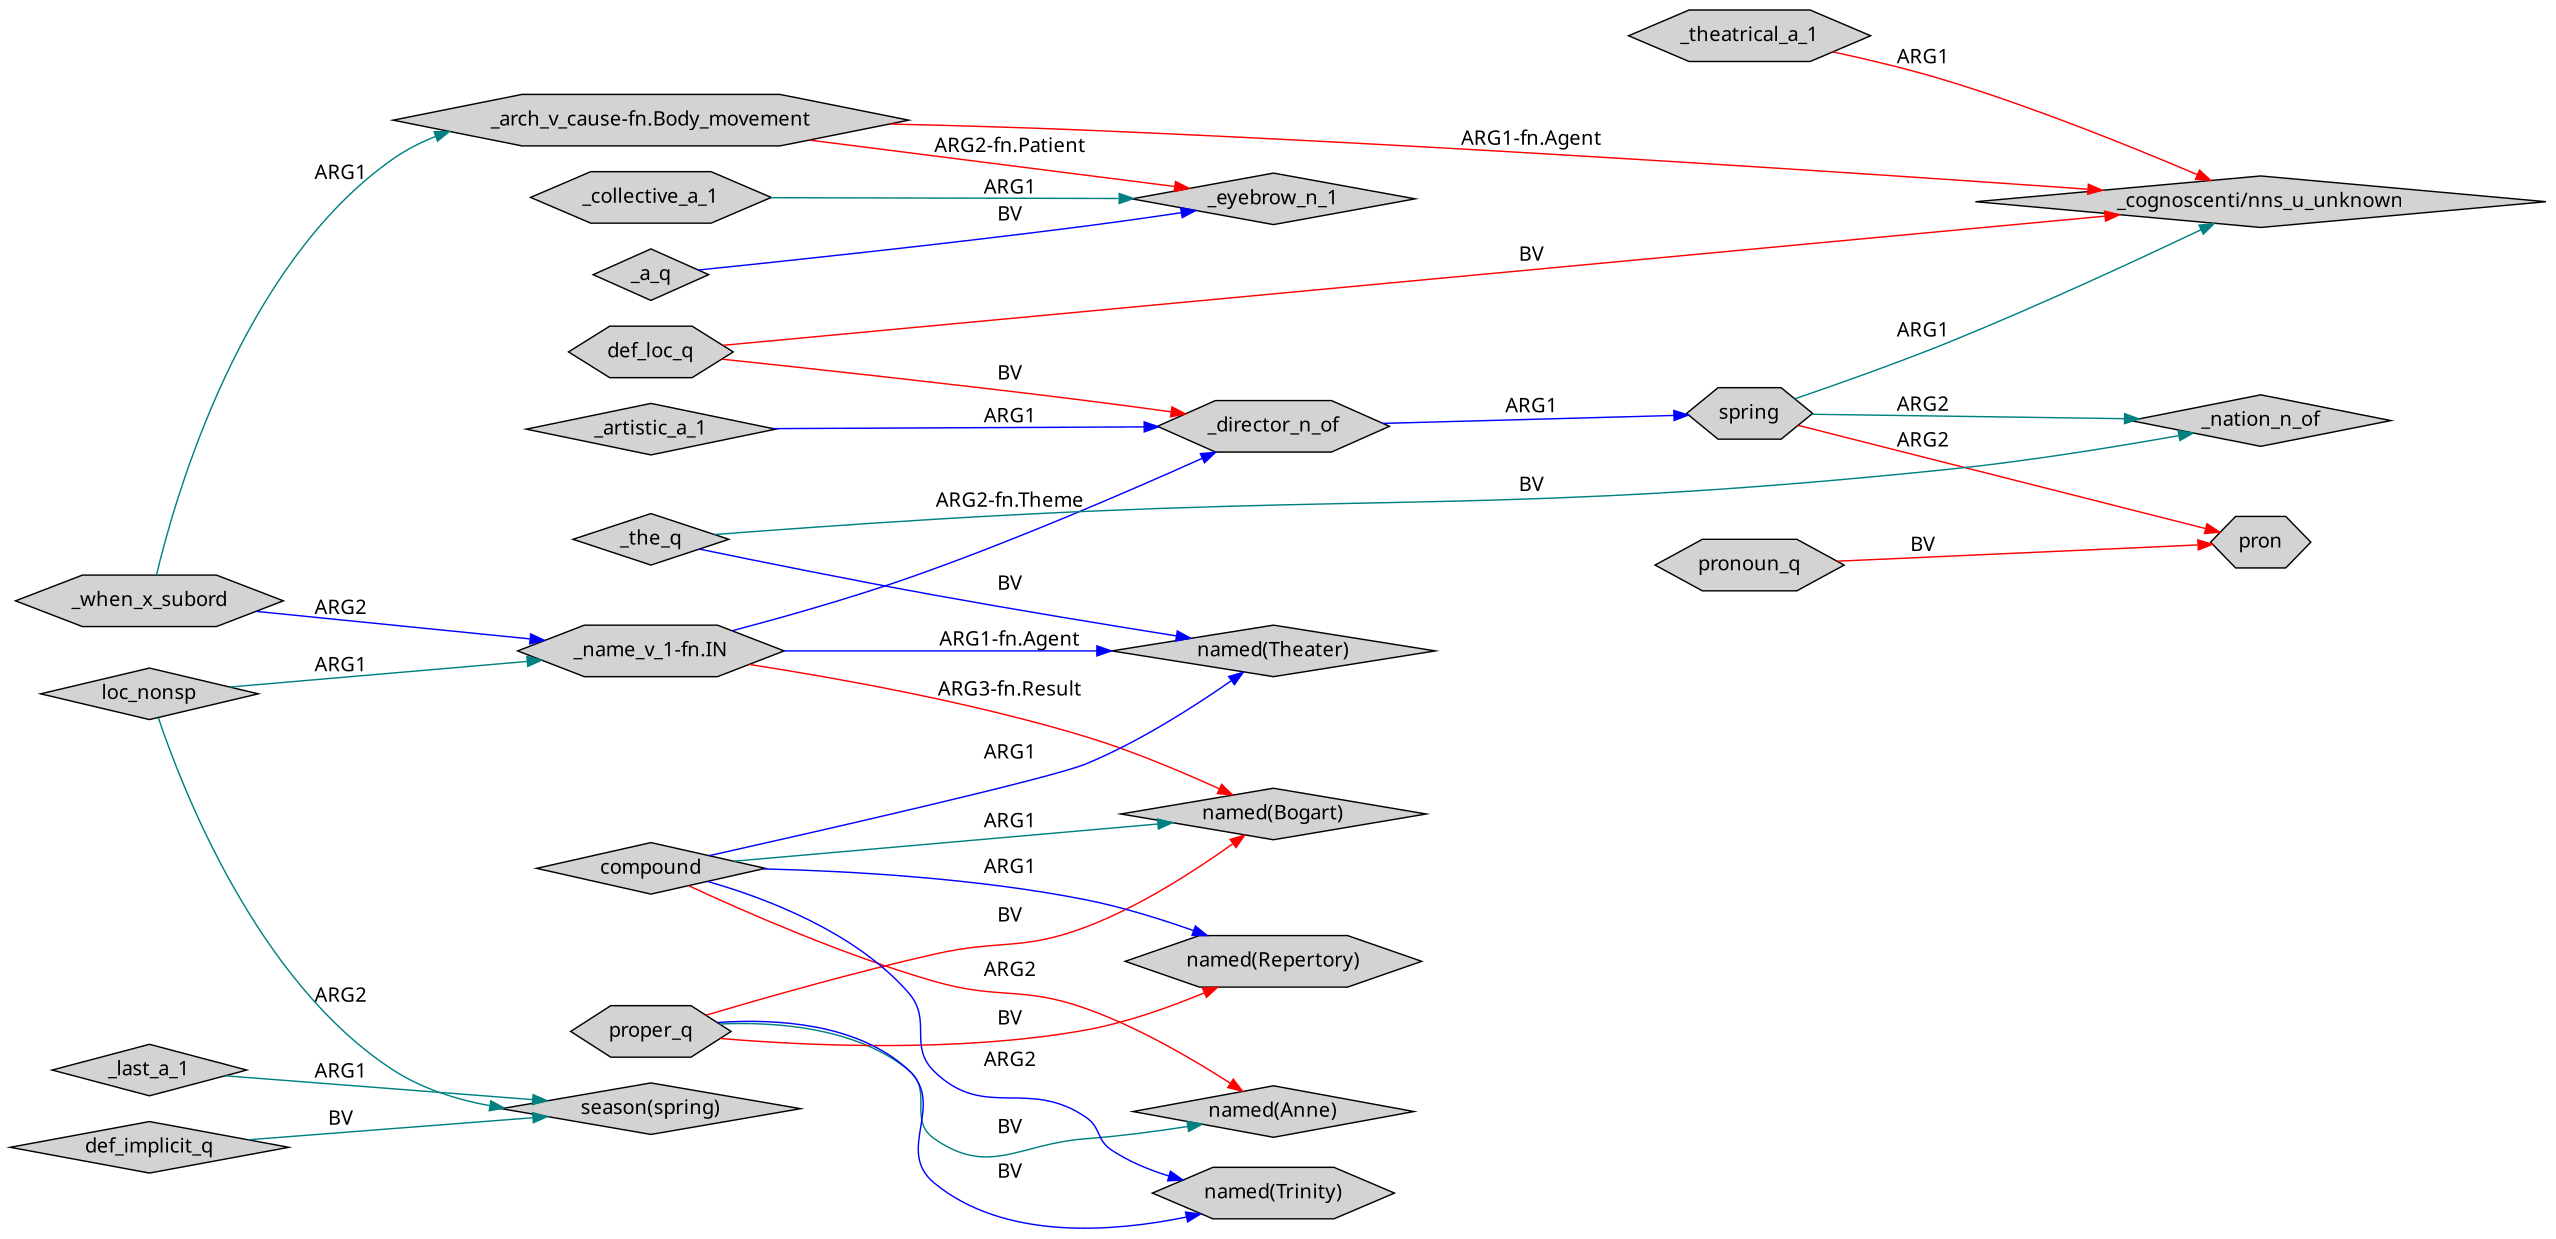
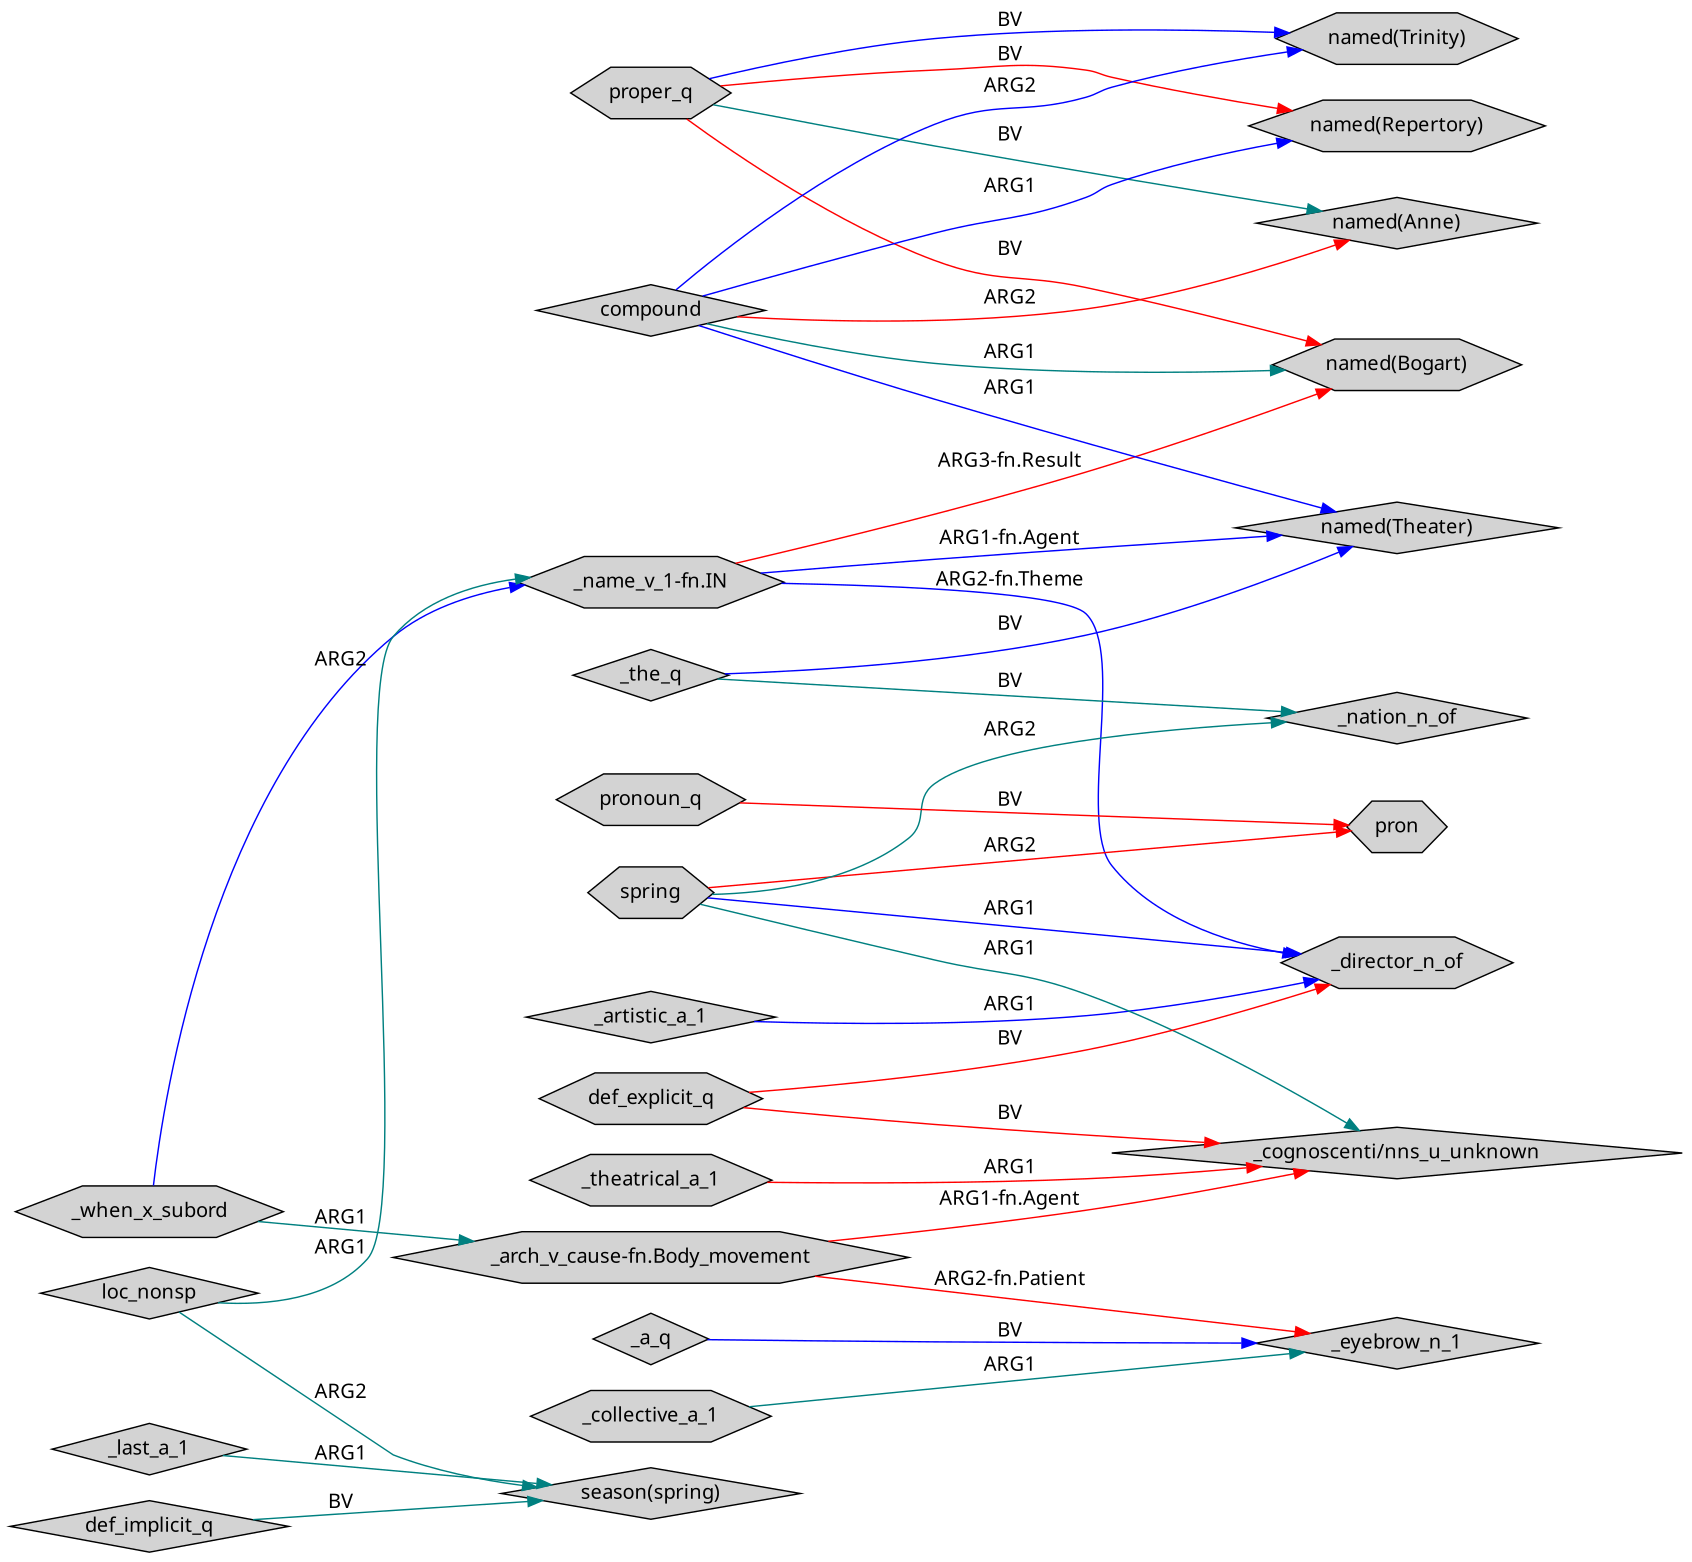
(651, 352) -> (651, 1099)
(1528, 419) -> (997, 925)
(1273, 814) -> (1397, 365)
